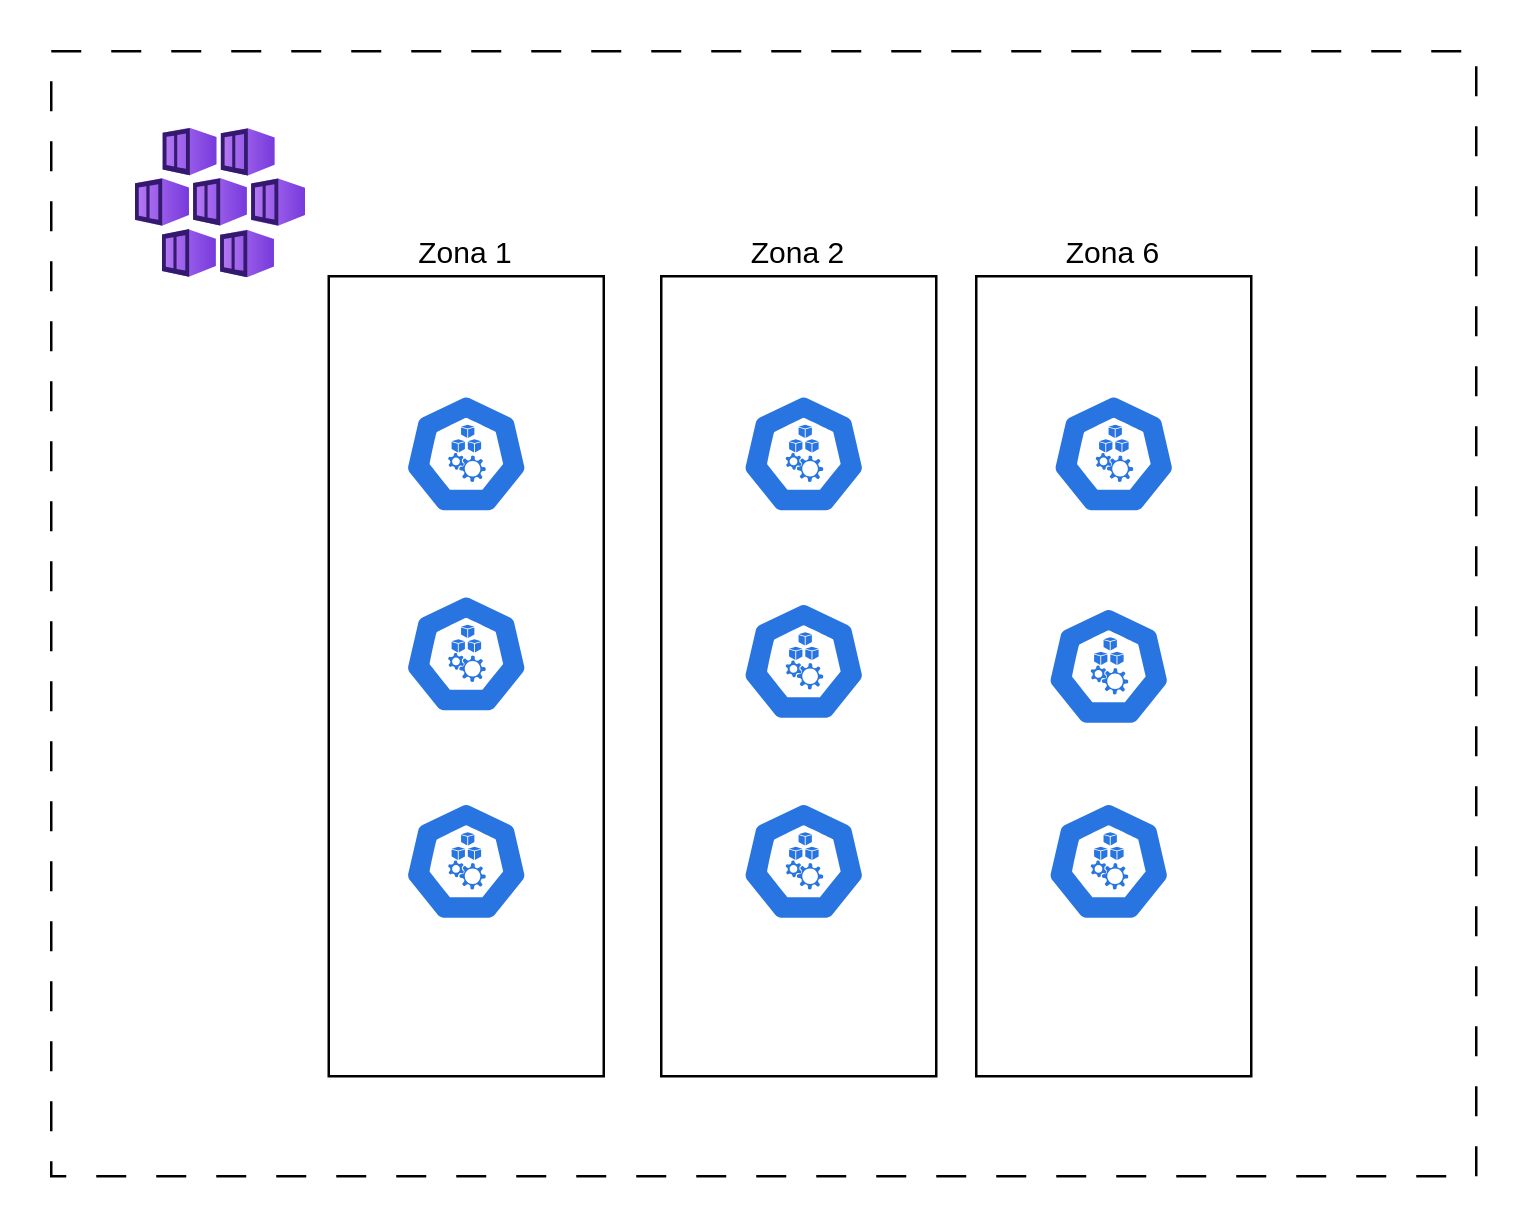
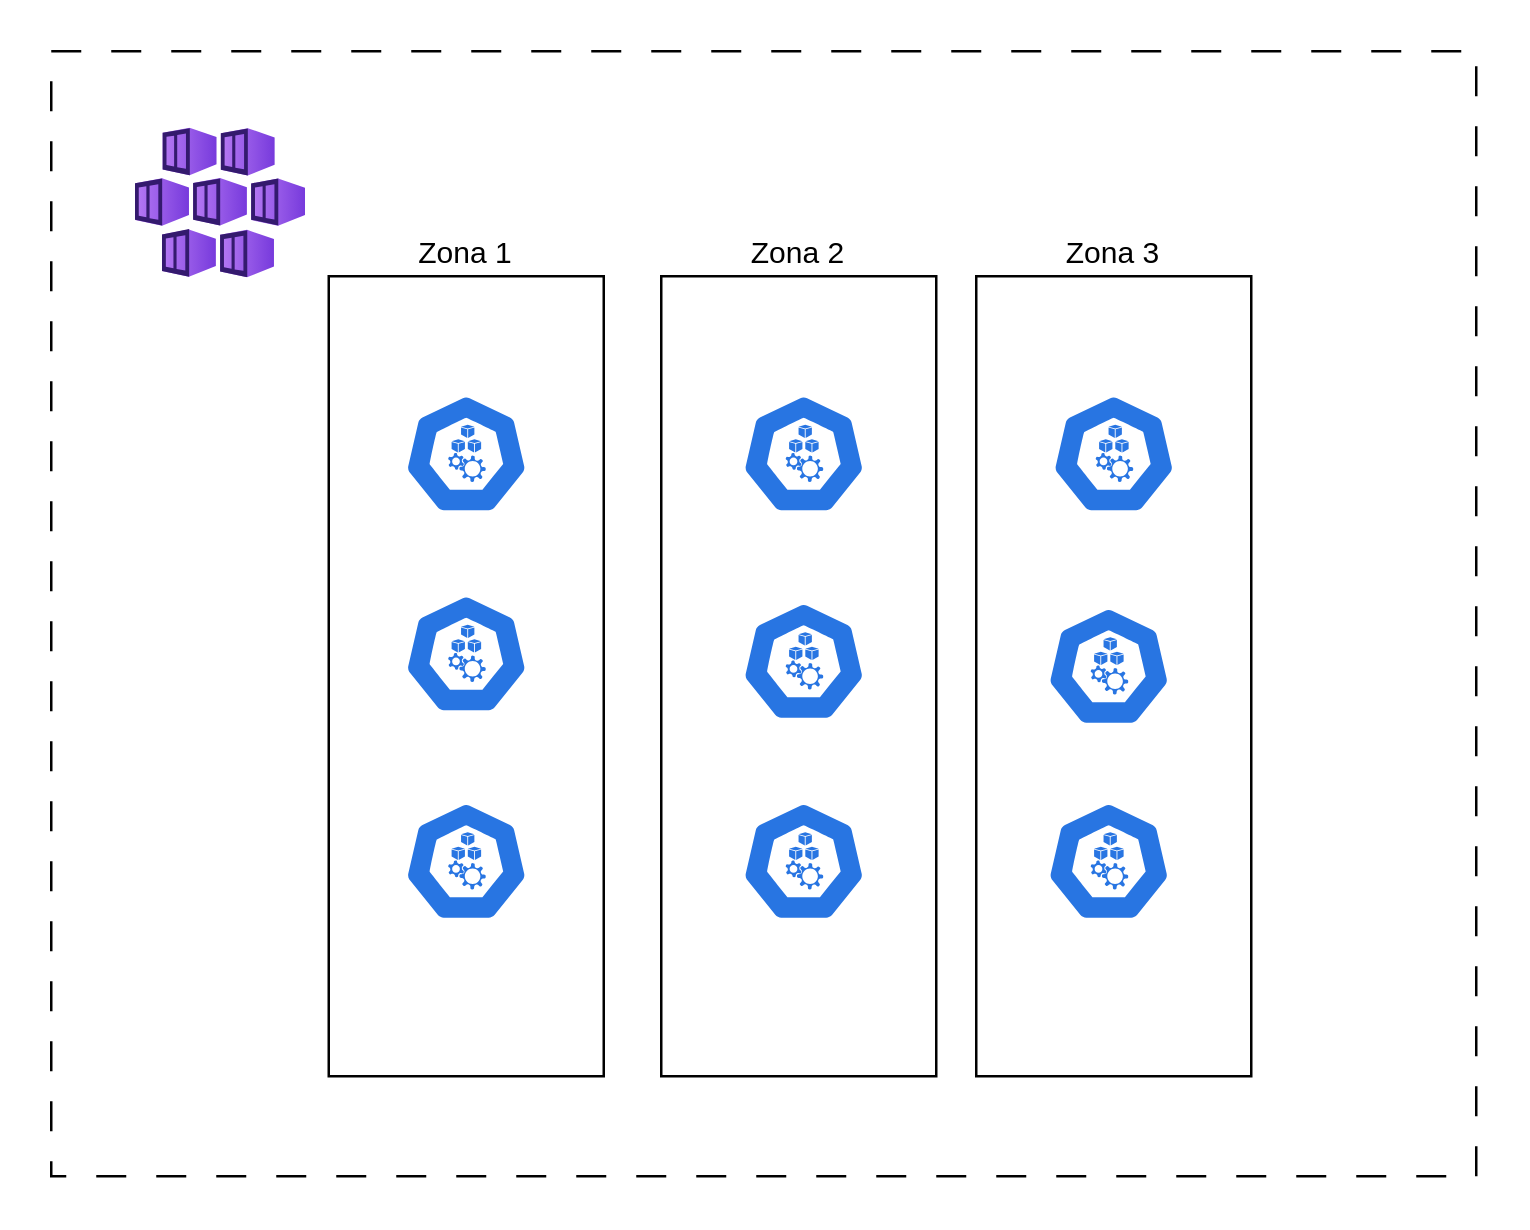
(1114, 251) -> (1114, 251)
